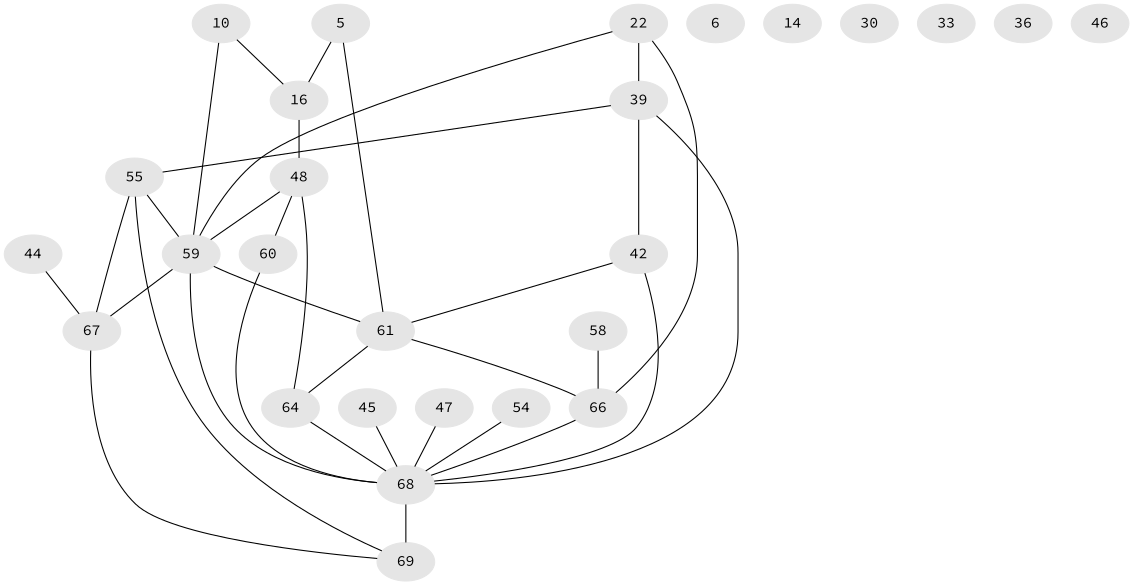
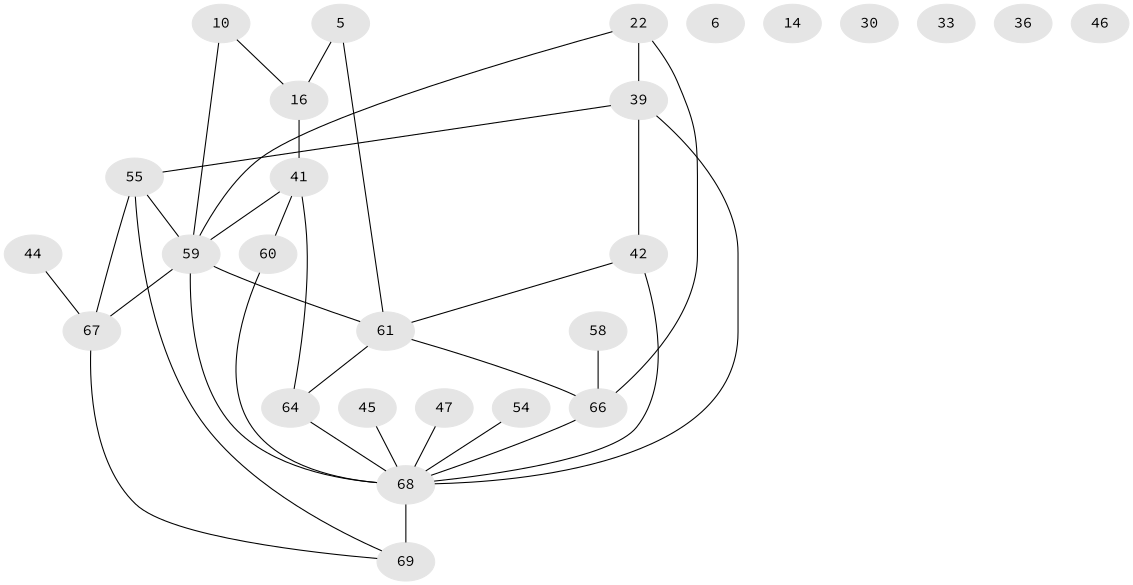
(299, 177) -> (299, 177)
